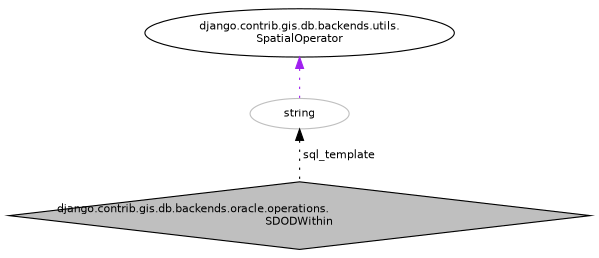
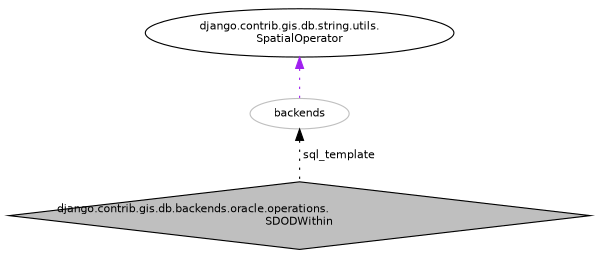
(300, 33) -> (300, 33)
(300, 114) -> (300, 114)
